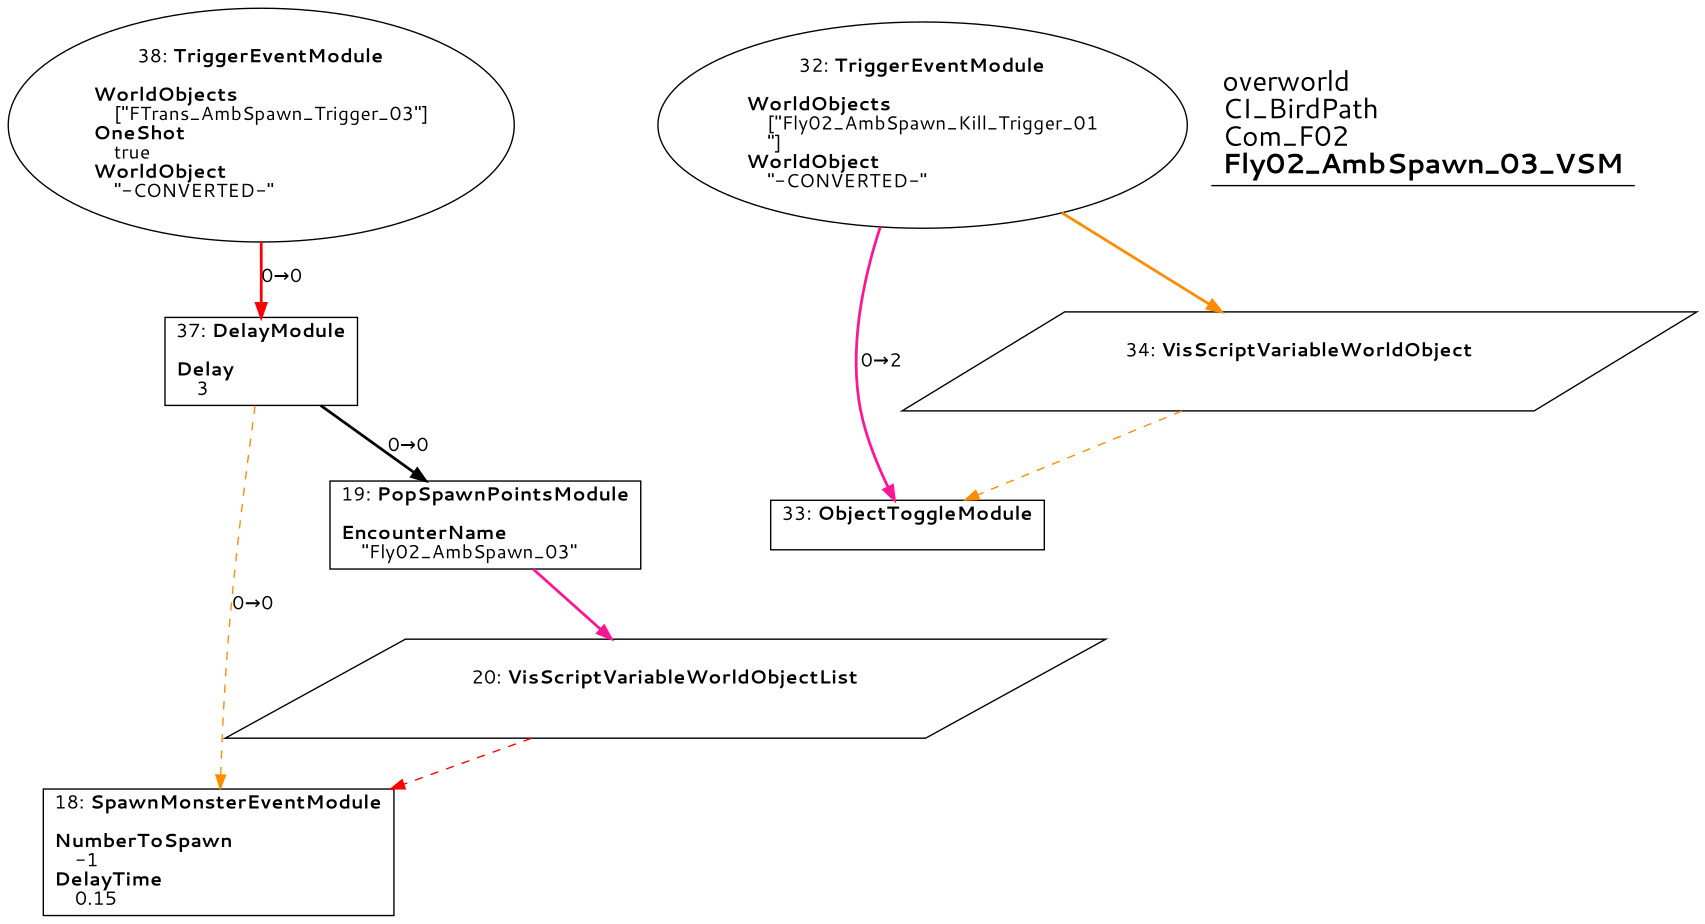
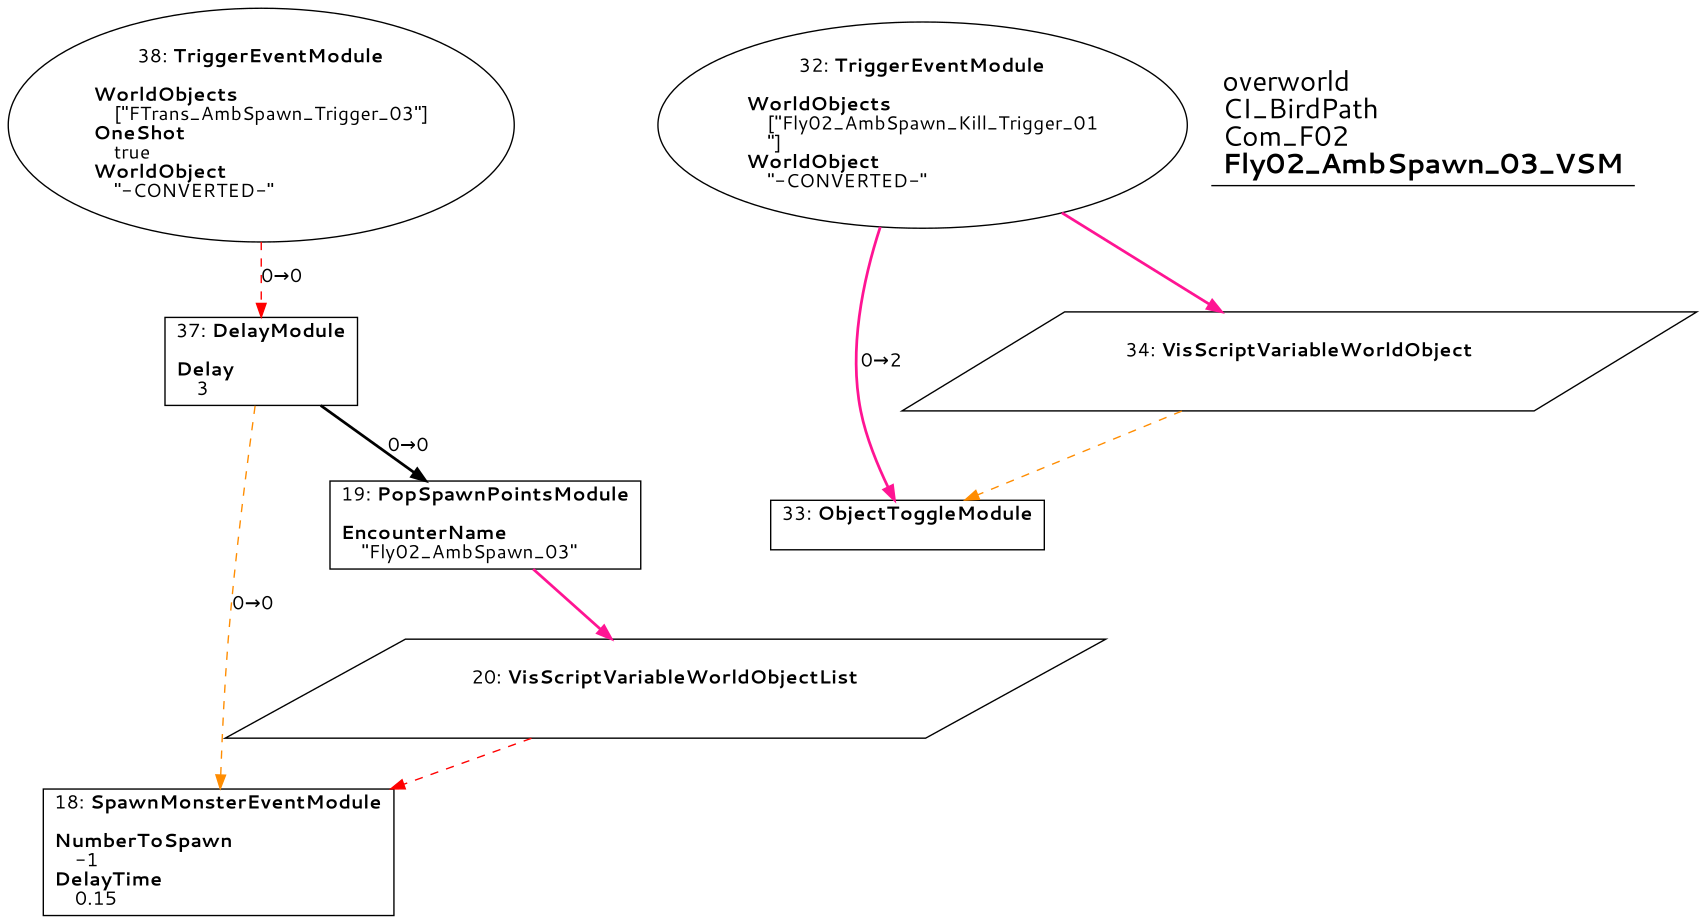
(1136, 258) -> (1136, 258)
(261, 272) -> (261, 272)
